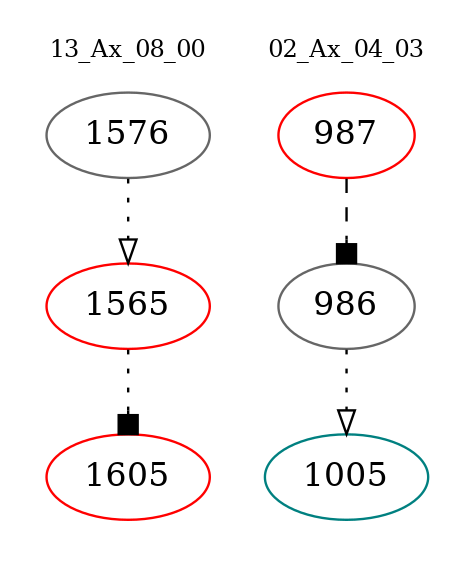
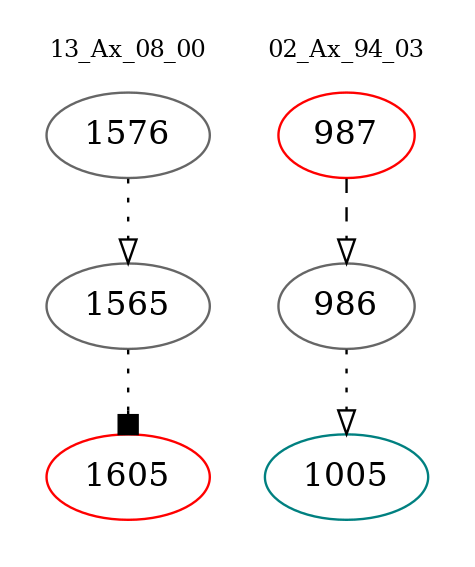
(347, 51) -> (347, 51)
(347, 209) -> (347, 209)
(128, 306) -> (128, 306)
